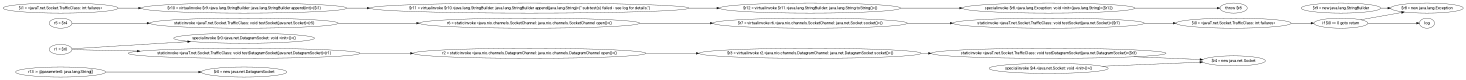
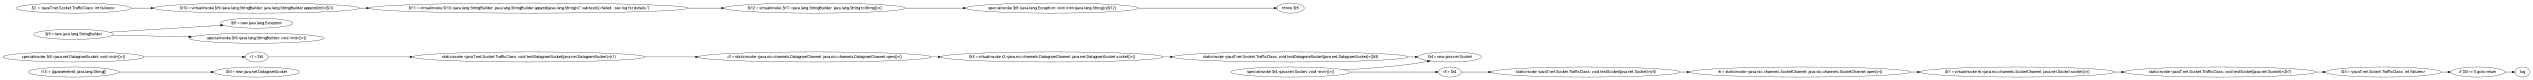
(1381, 16) -> none
none -> (257, 38)
(130, 45) -> (193, 57)
none -> (1393, 72)
